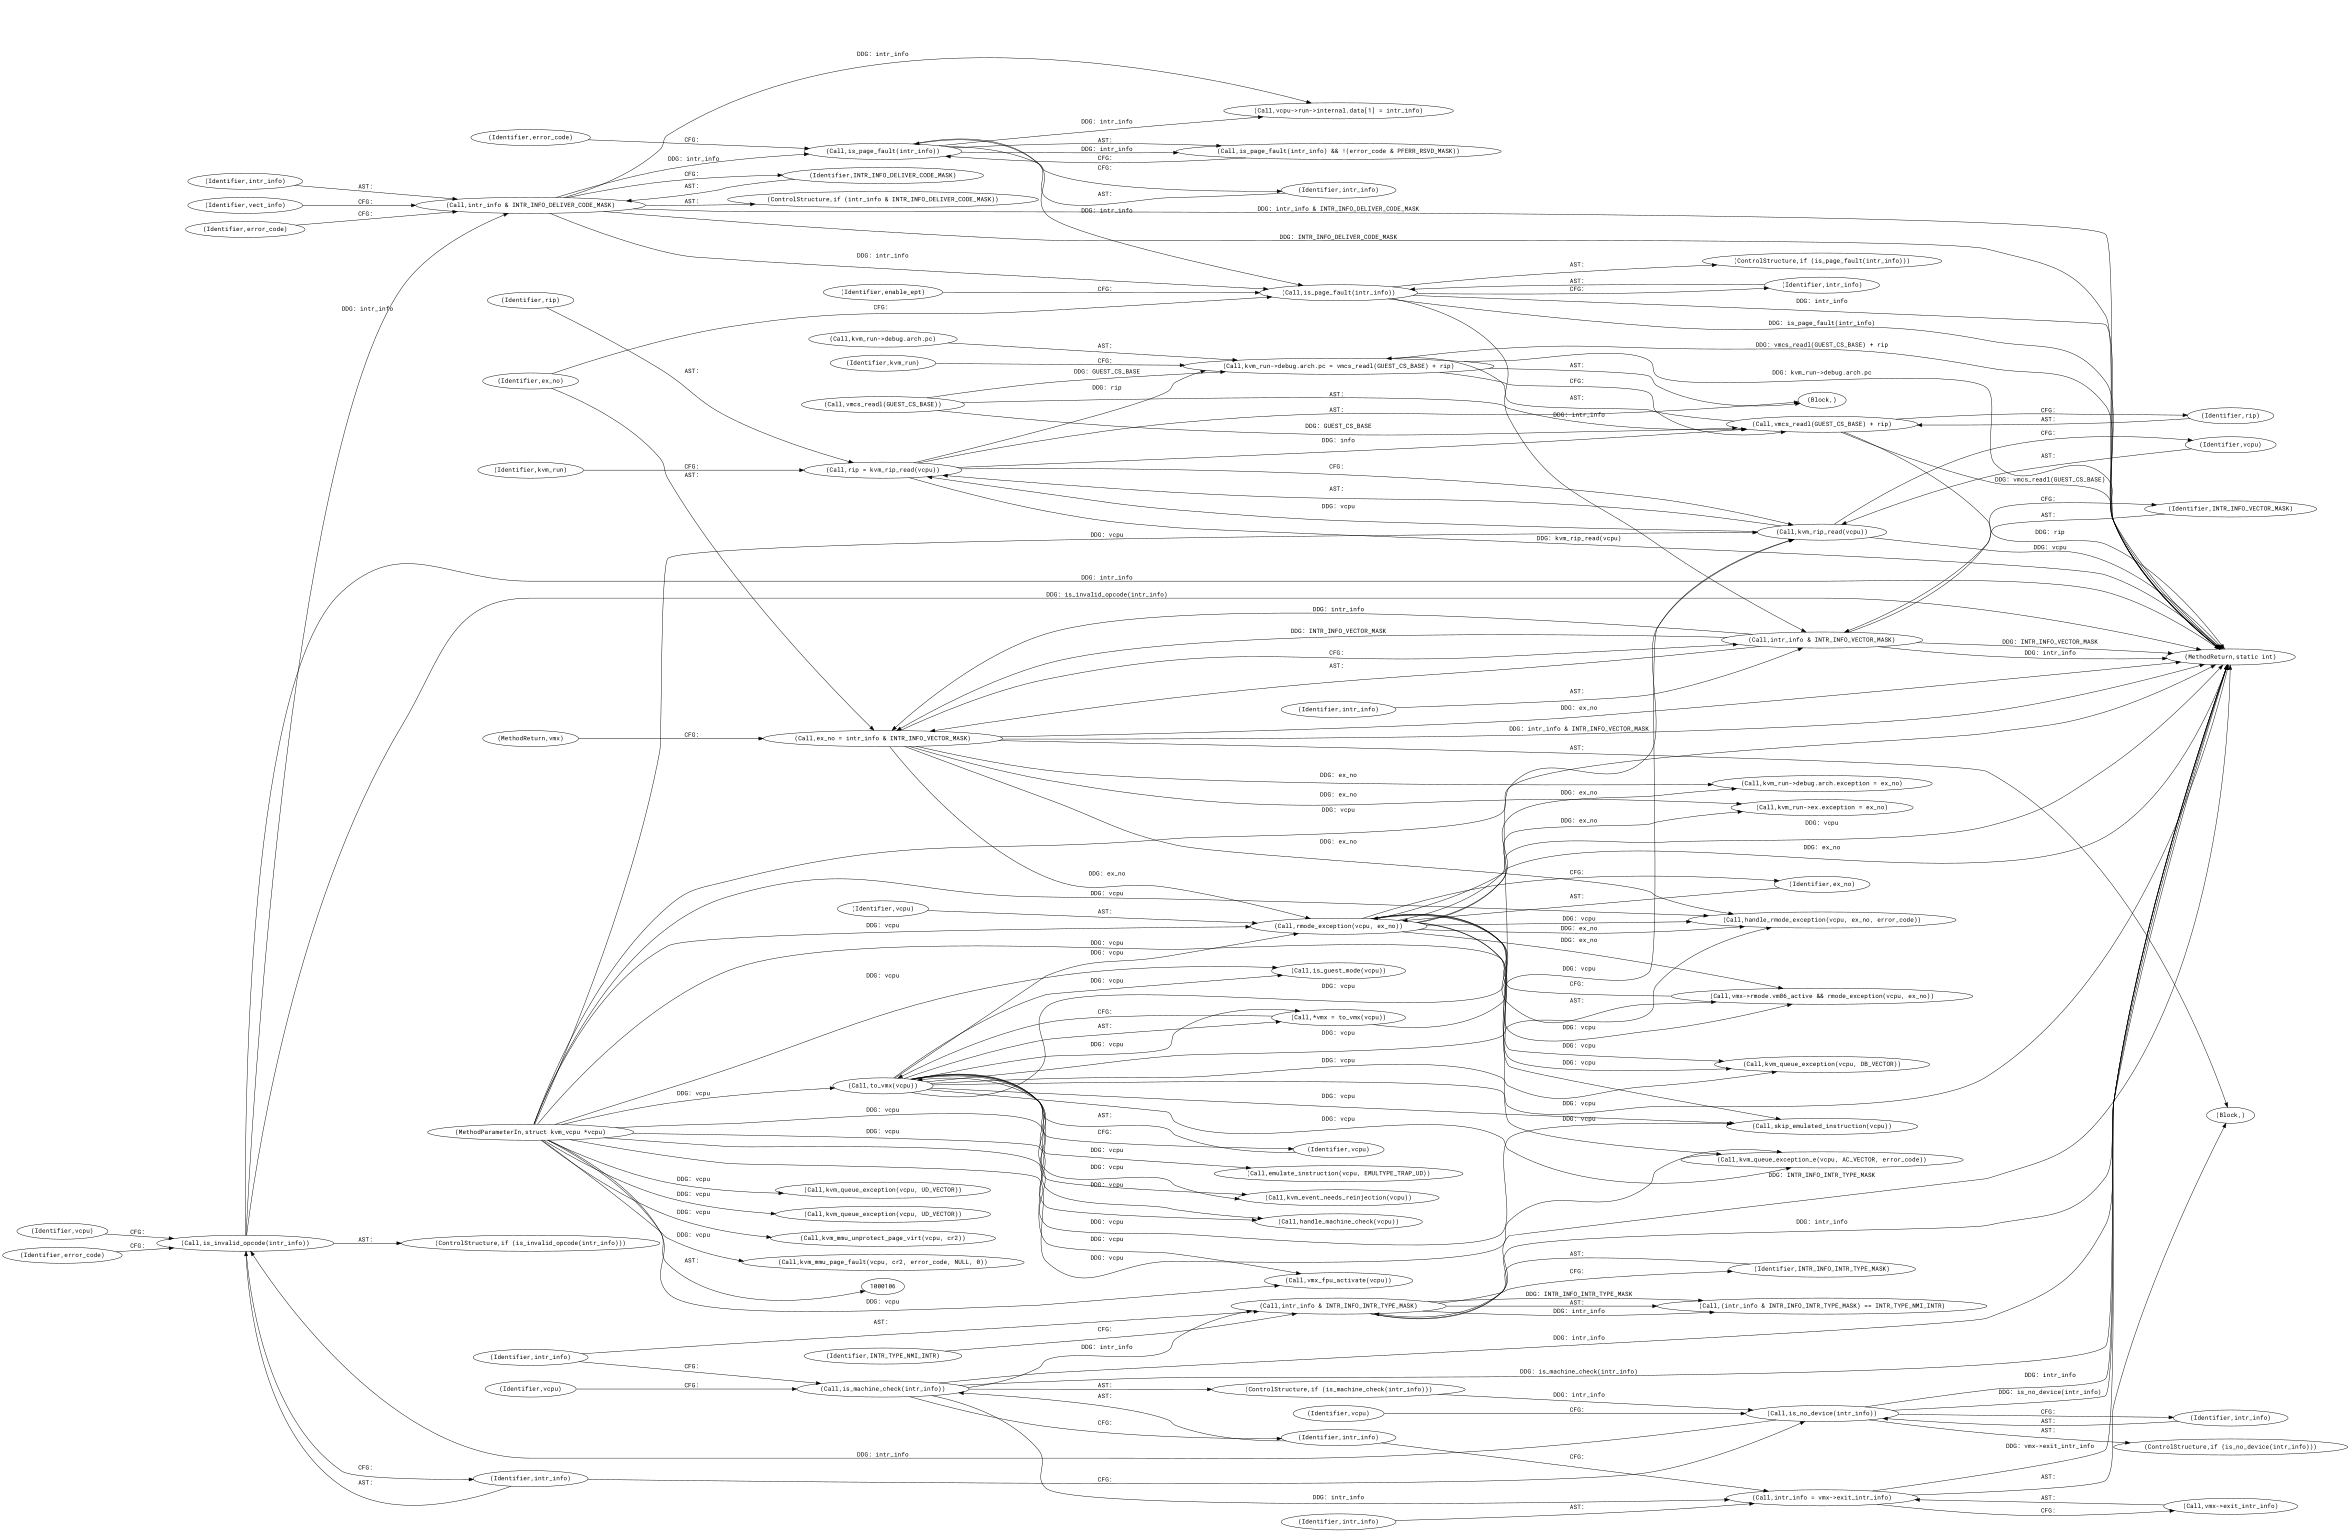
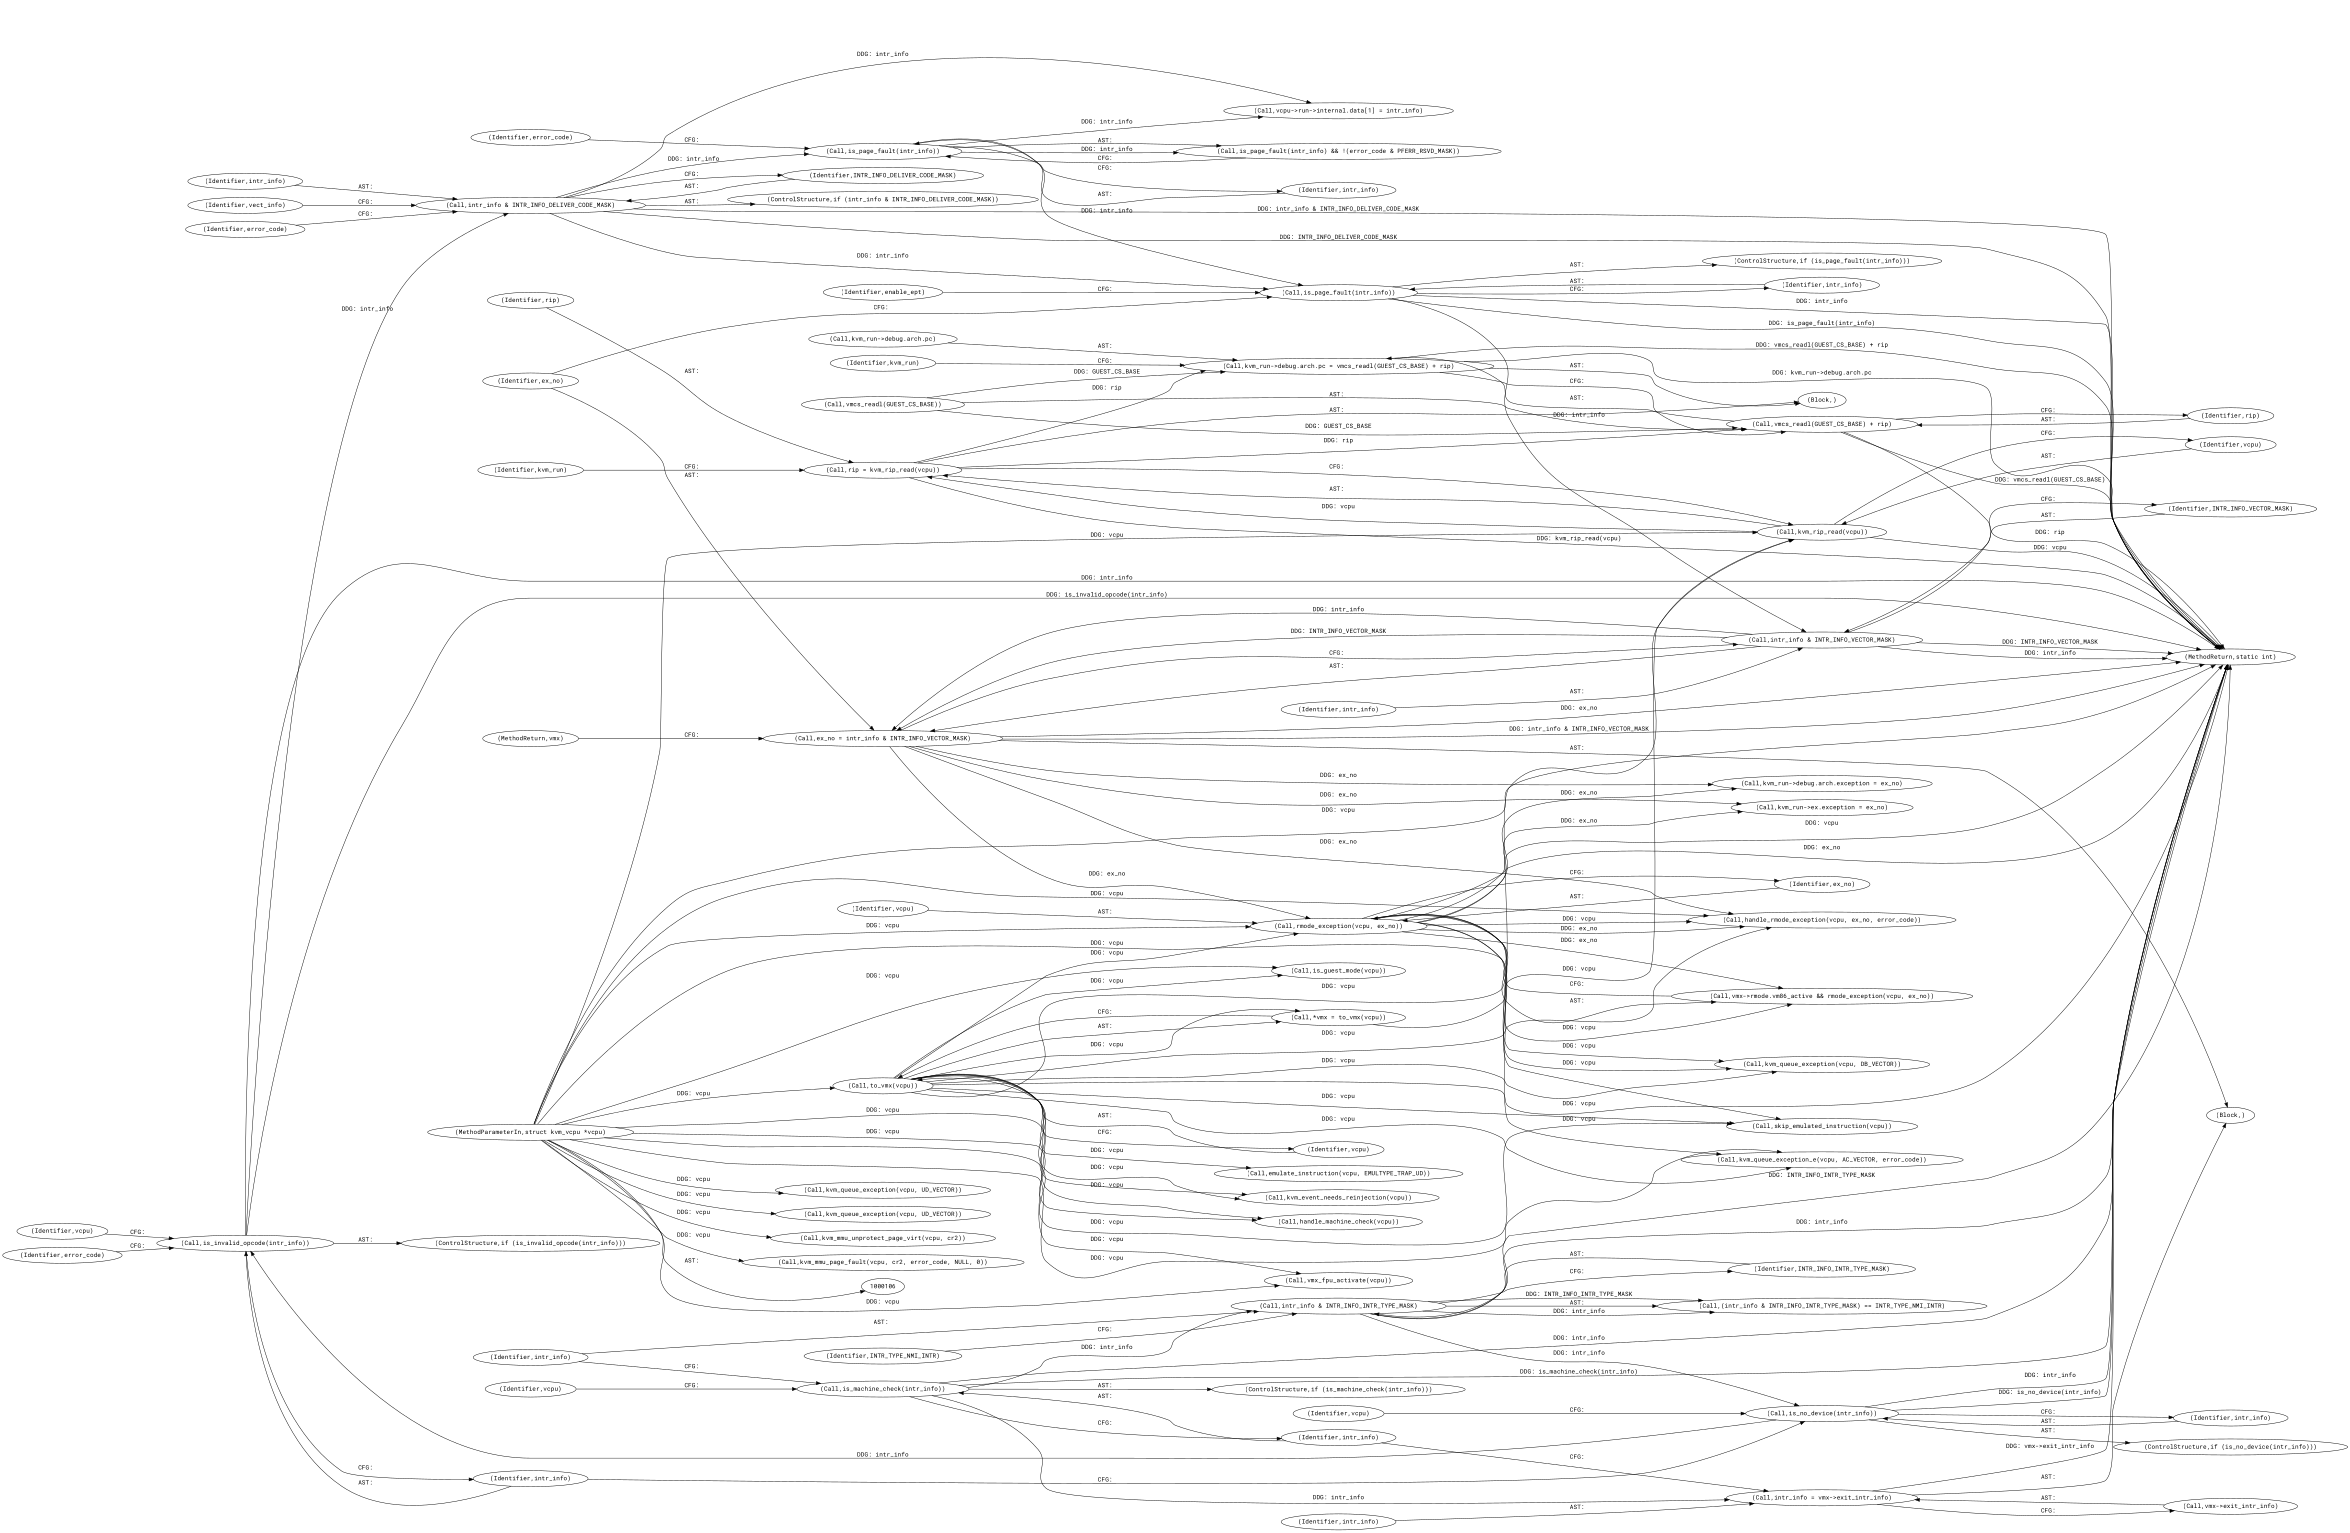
(1339, 441) -> (1339, 441)
(1593, 1402) -> (1577, 1362)
